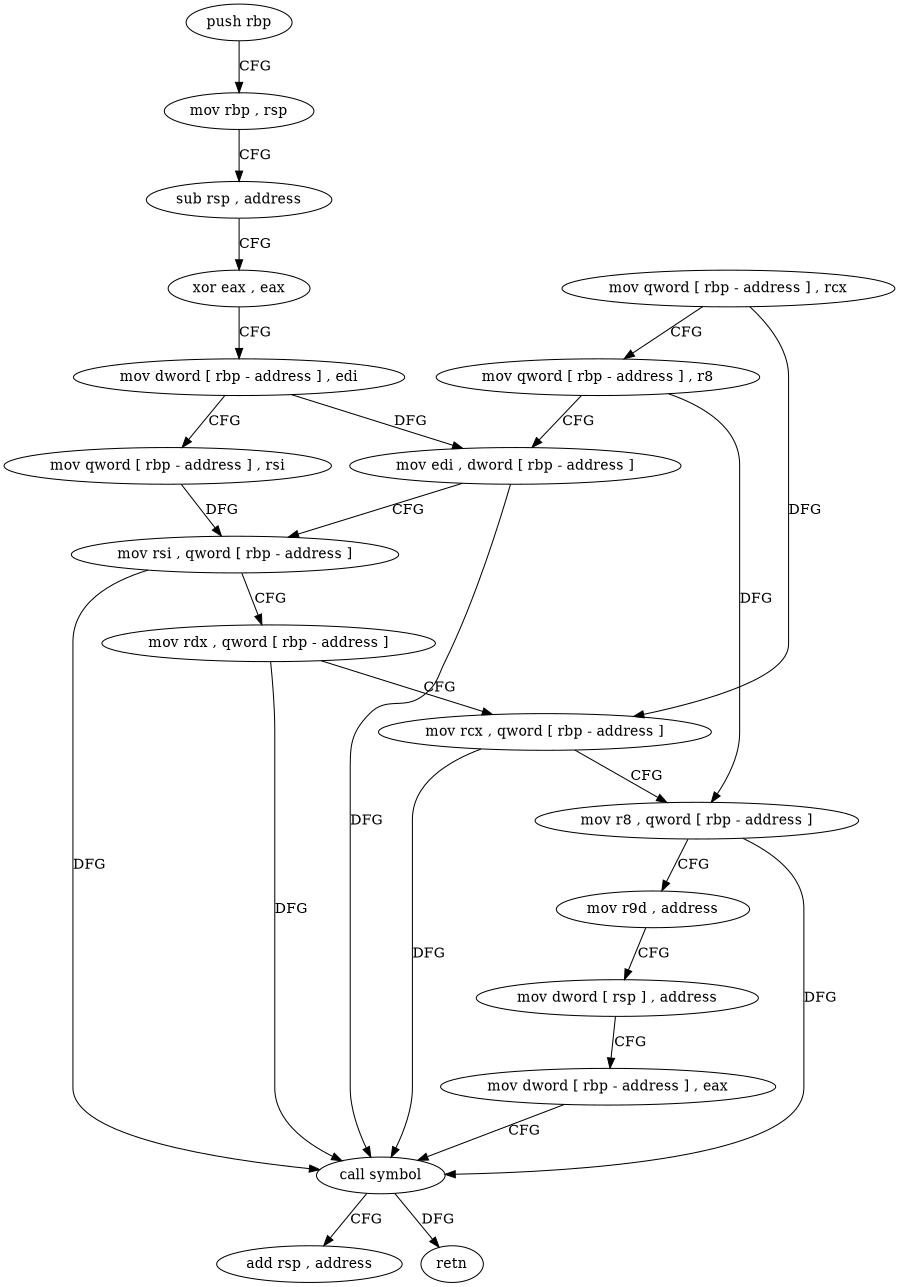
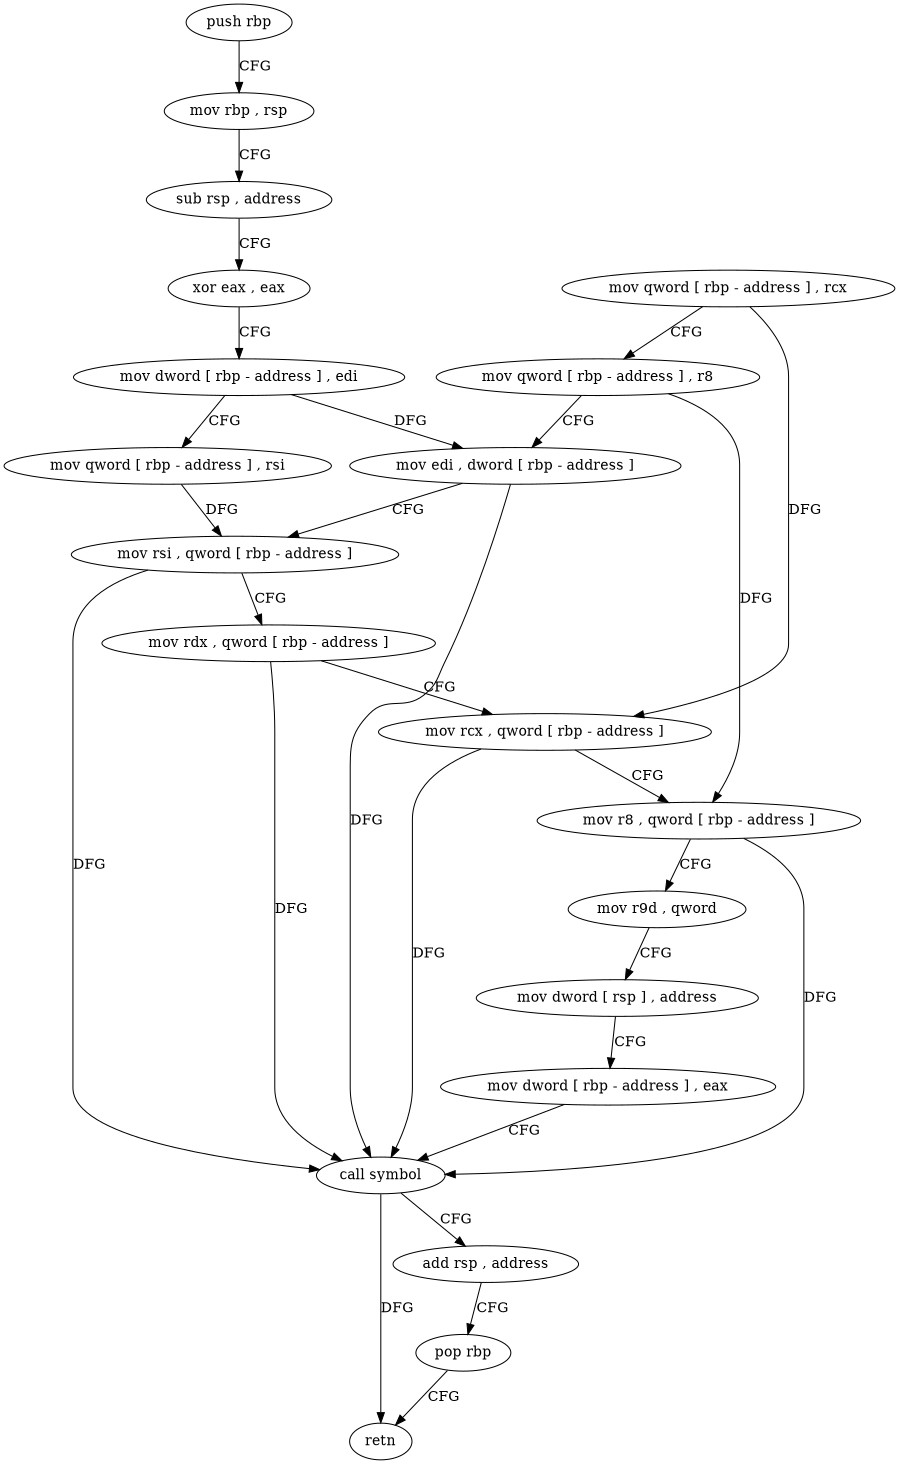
(653, 909) -> (657, 909)
none -> (463, 1353)
